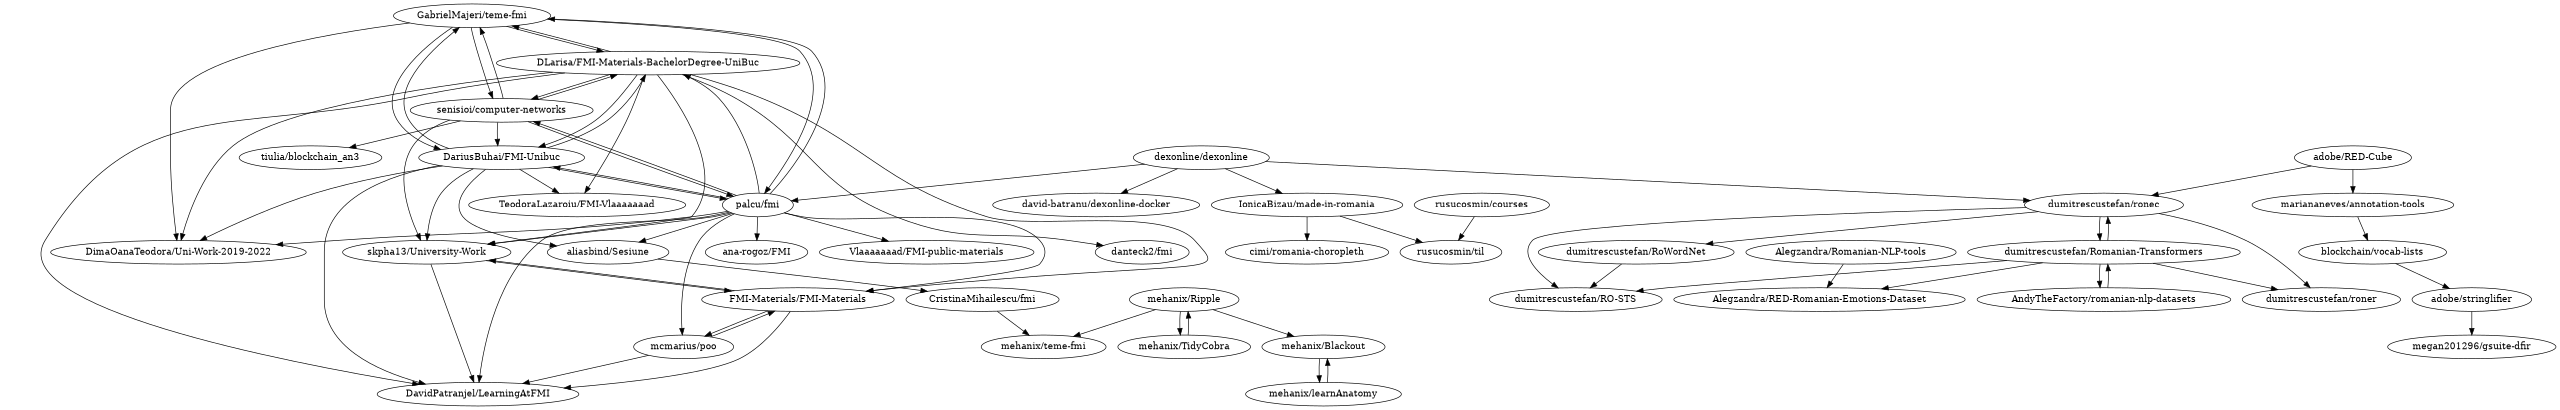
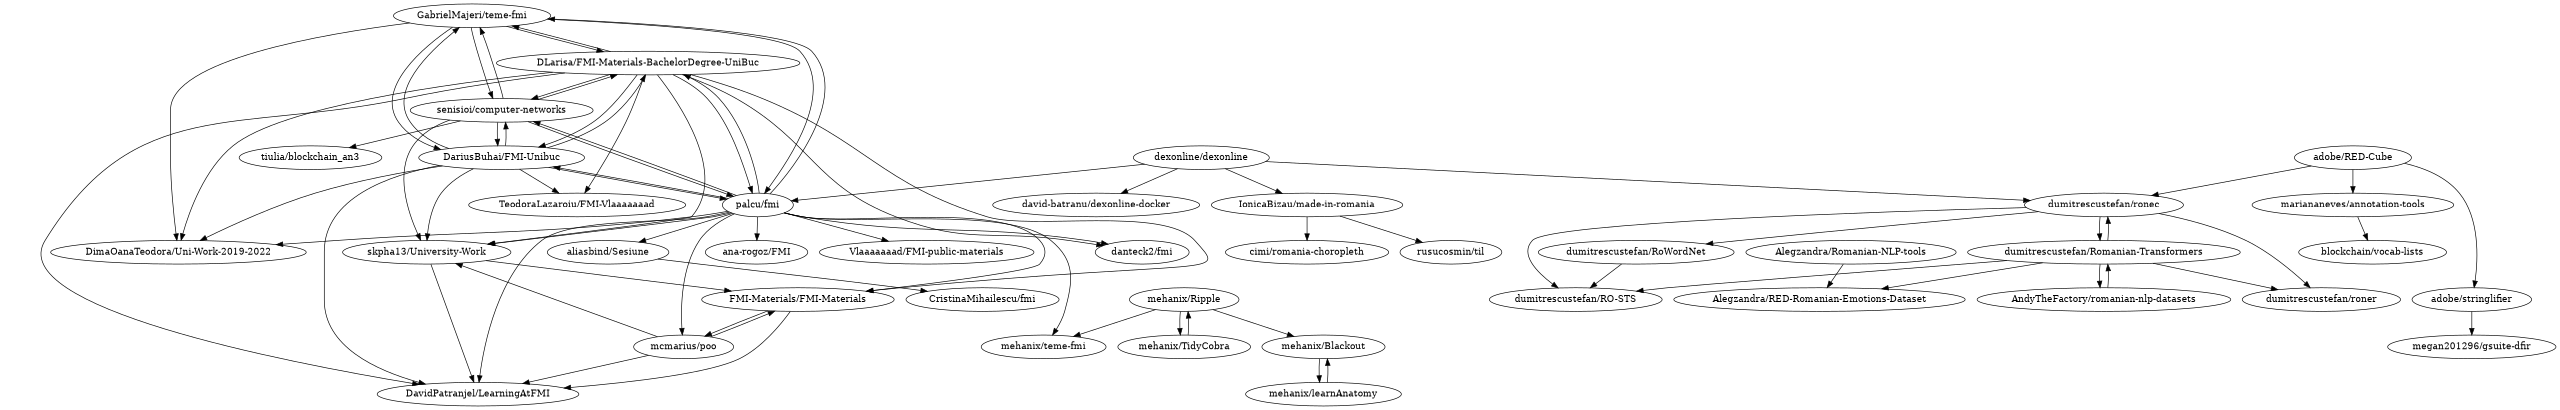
none -> (724, 122)
(1482, 205) -> none
(477, 227) -> (506, 137)
none -> (919, 229)
(2419, 275) -> (2467, 205)
(615, 276) -> (560, 301)
(1011, 321) -> (1055, 244)
